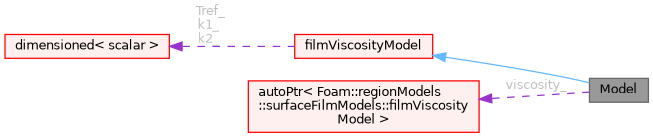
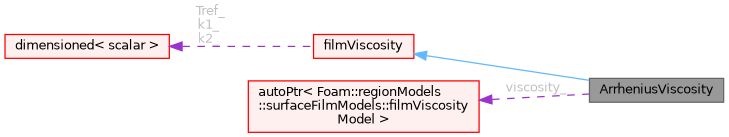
(364, 46) -> (364, 46)
(619, 90) -> (657, 90)
